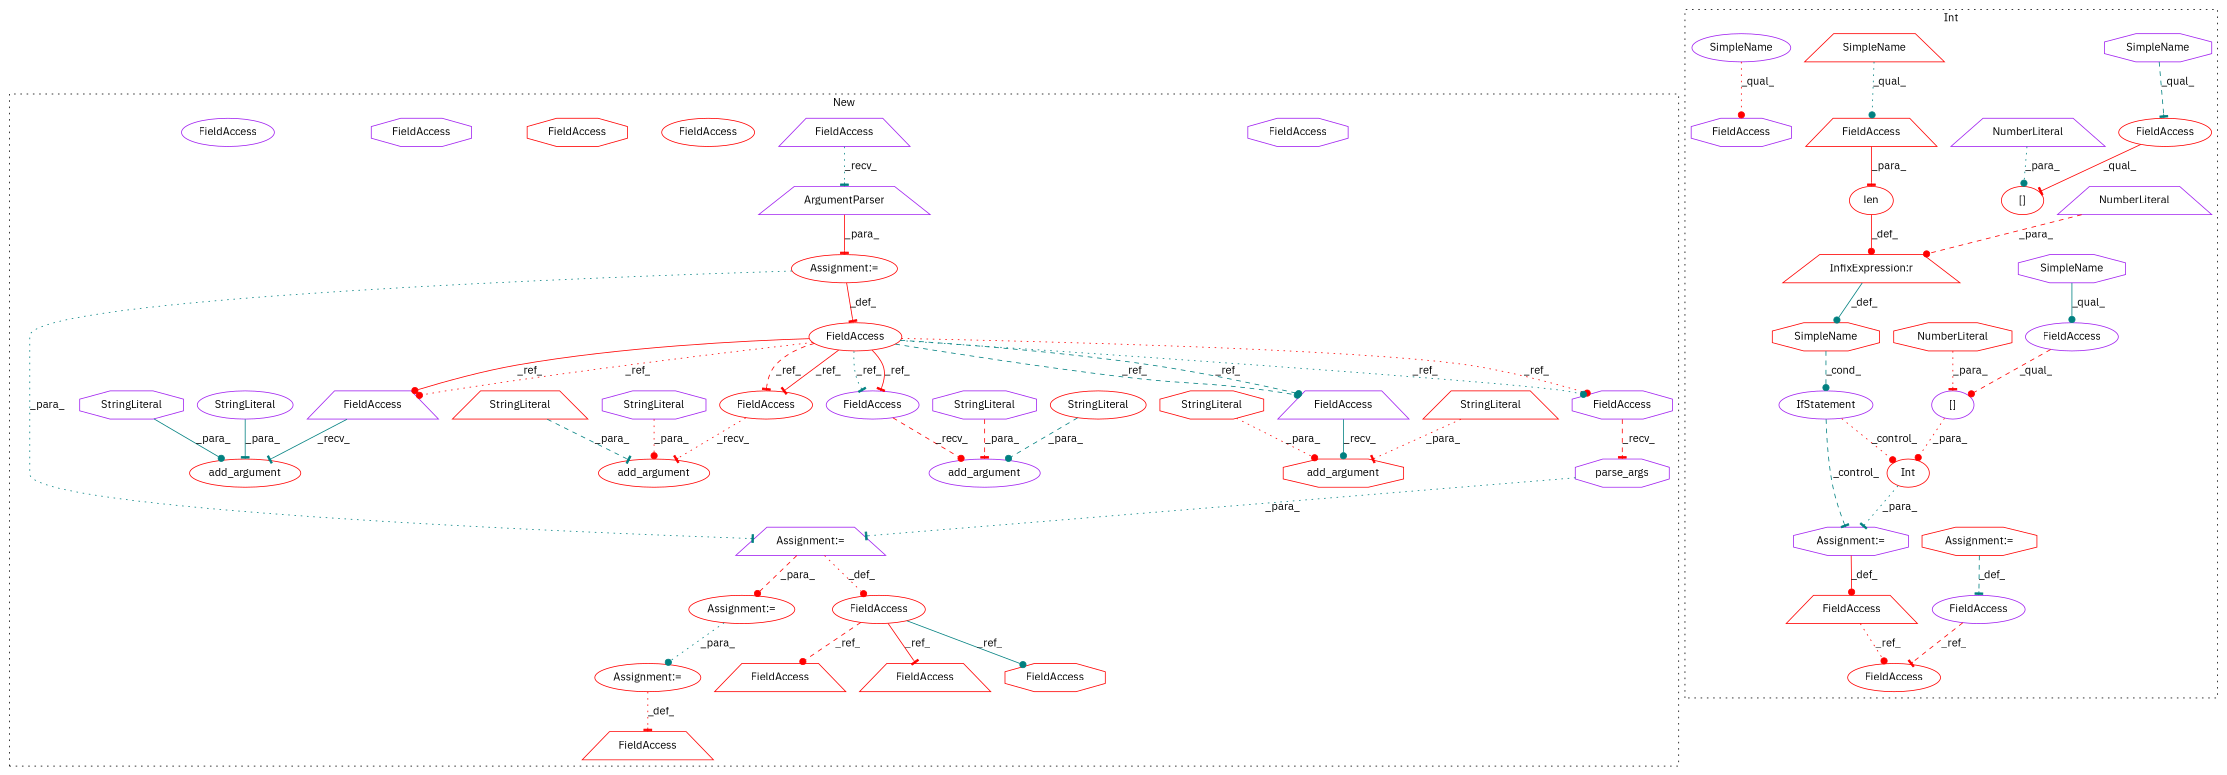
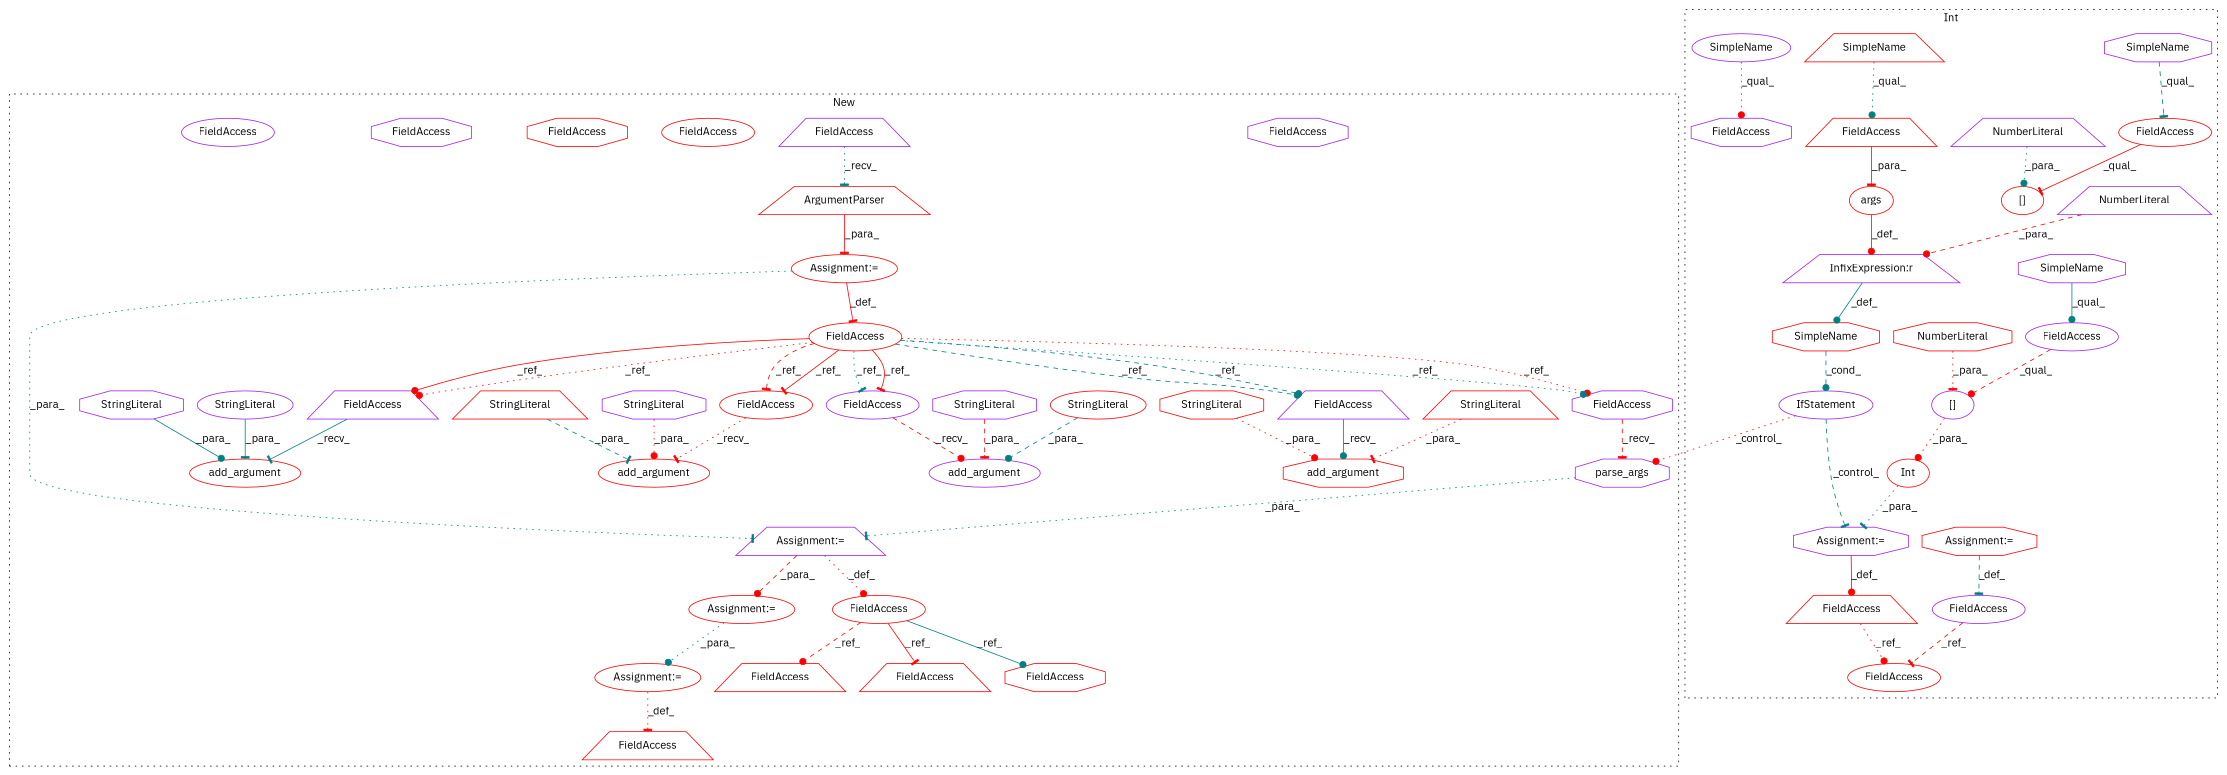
(844, 201) -> (844, 201)
(1871, 201) -> (1871, 201)
(1871, 269) -> (1871, 269)
(1866, 438) -> (1727, 438)
